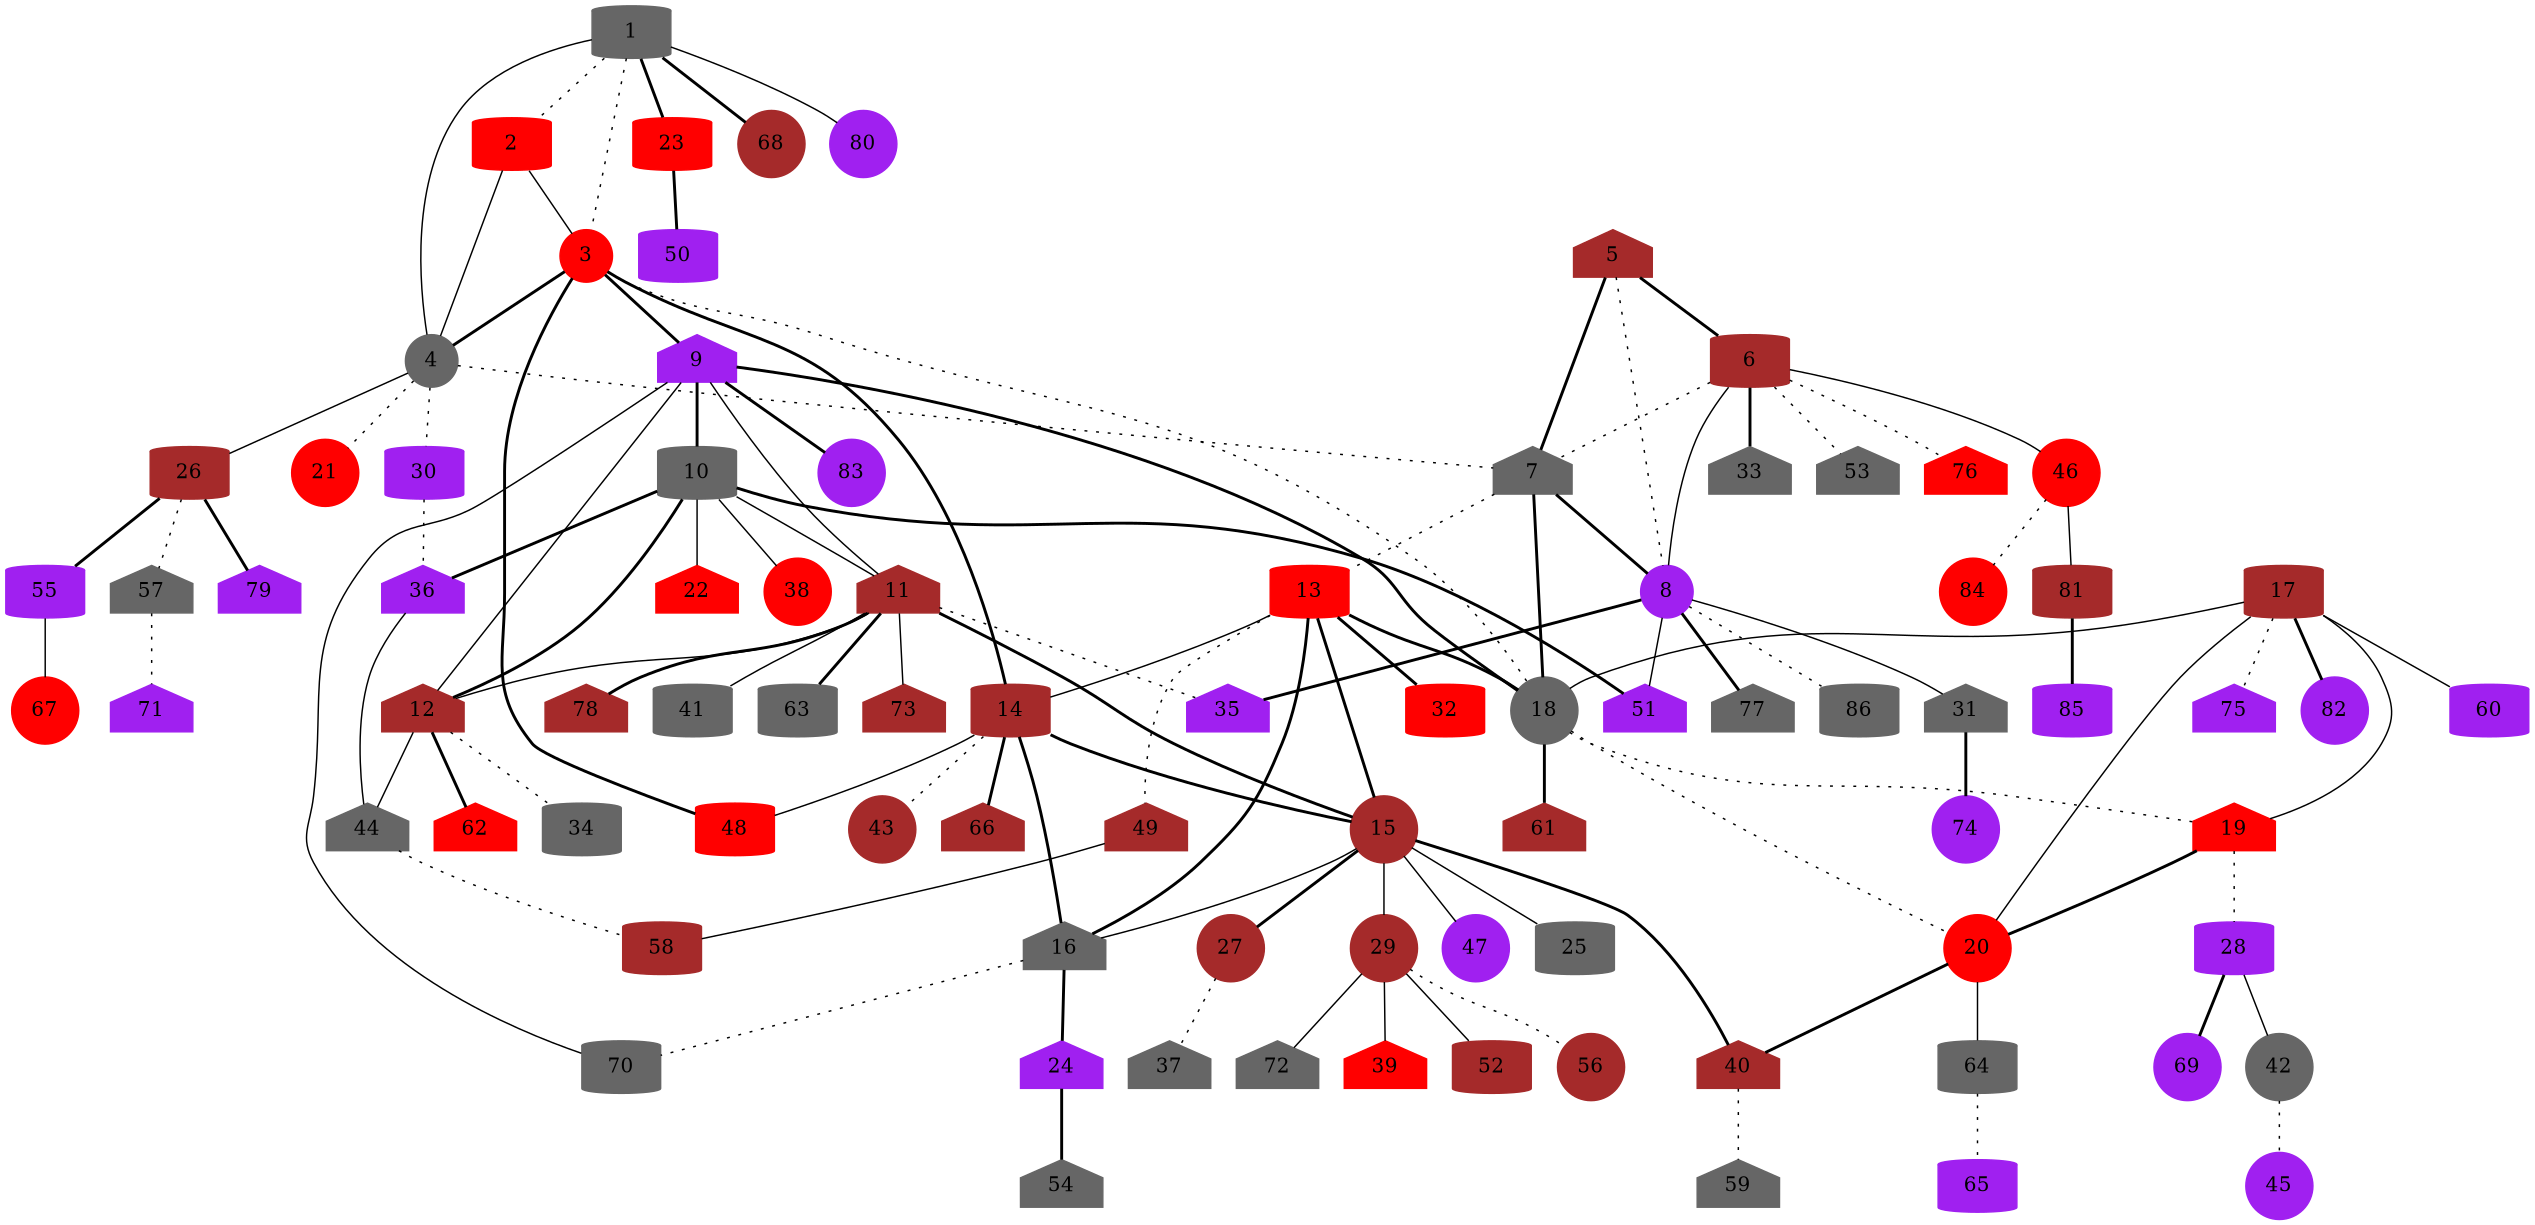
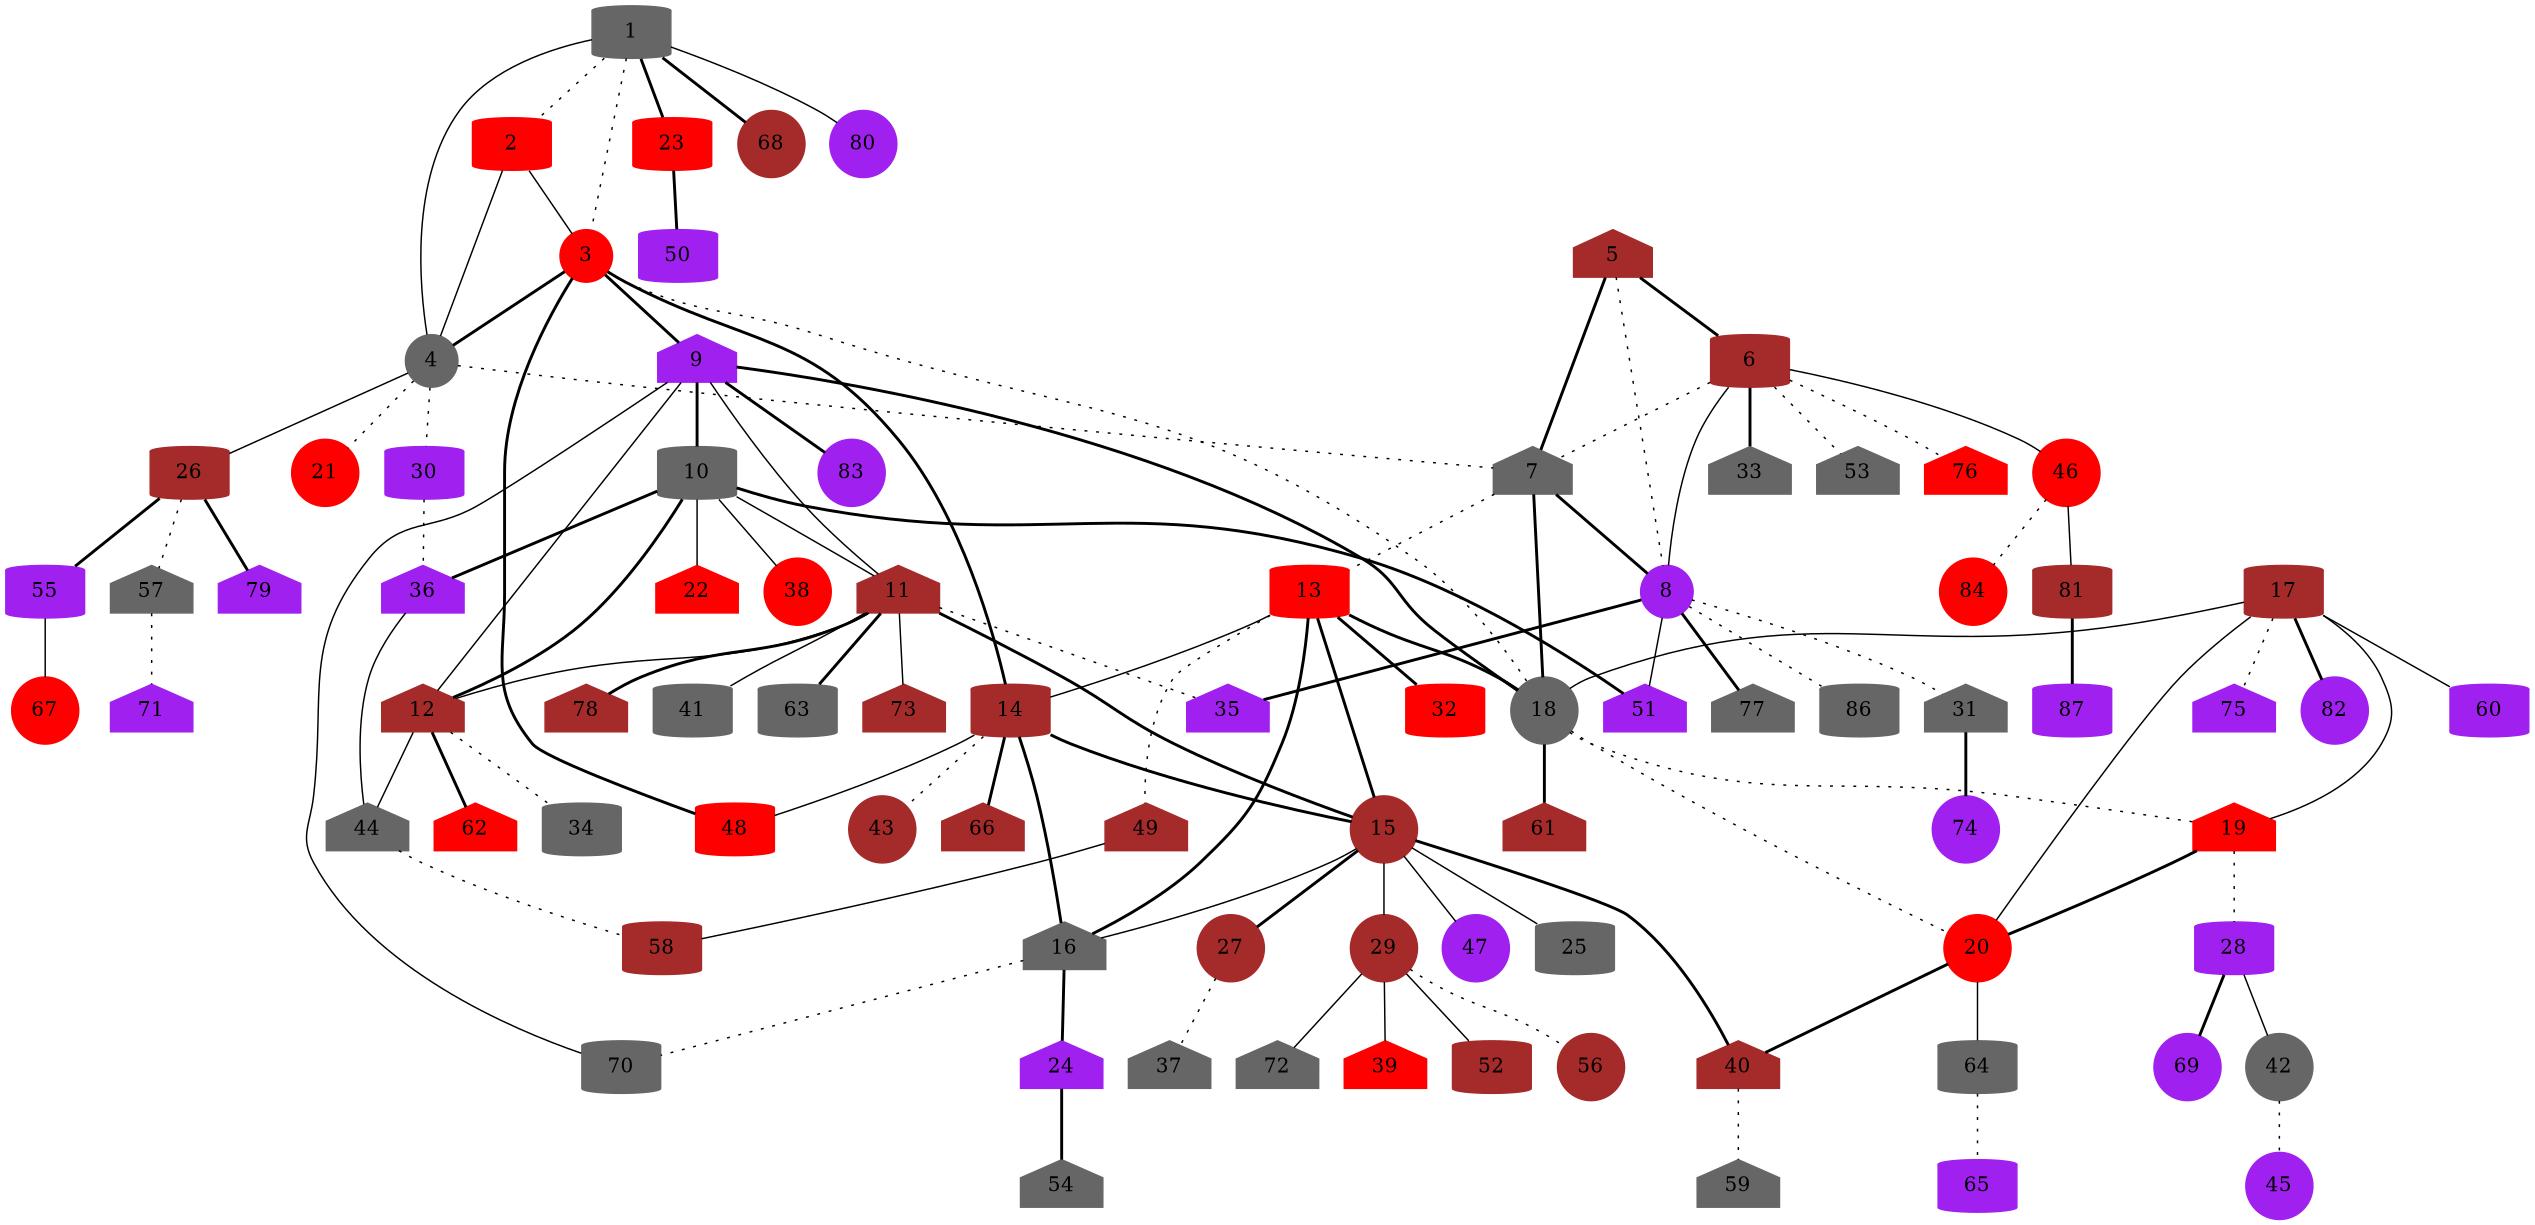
(1832, 645) -> (1832, 645)
(2072, 711) -> (2072, 711)
